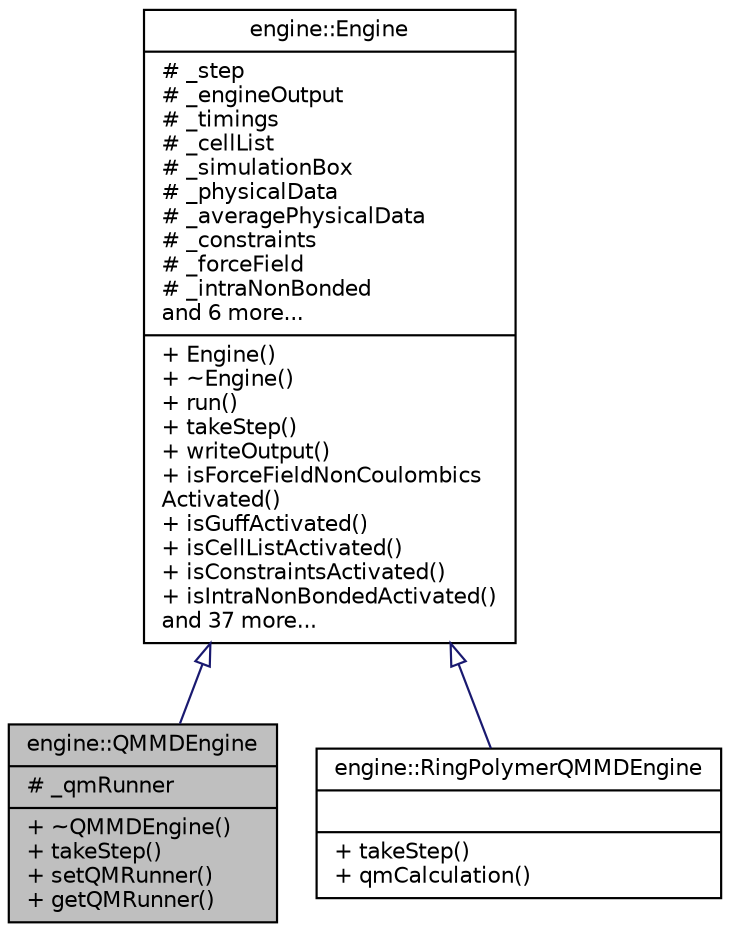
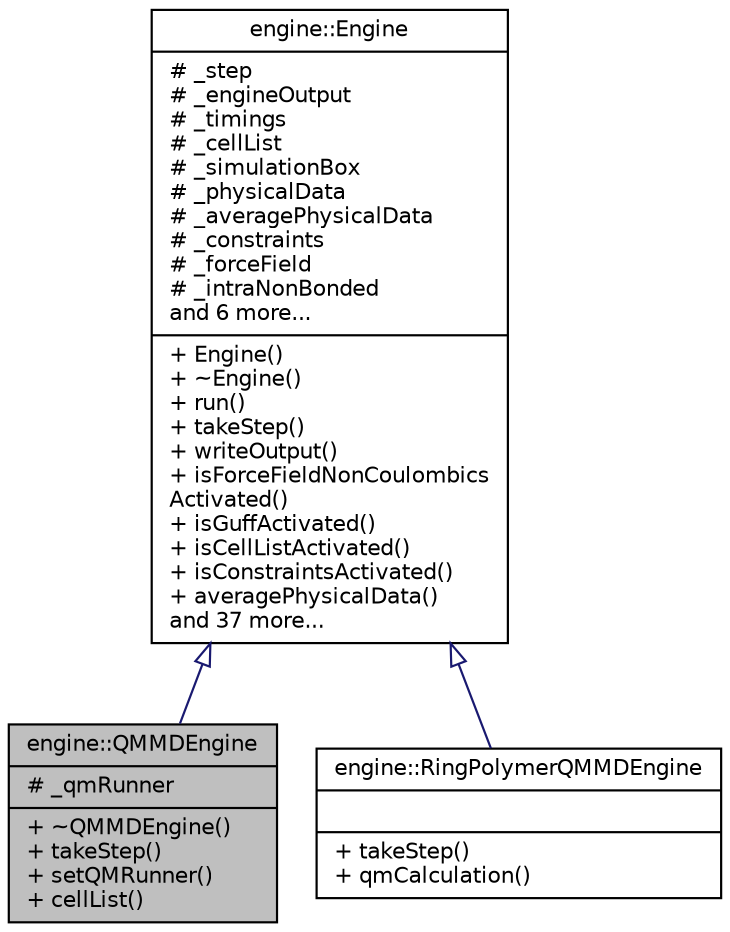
(330, 597) -> (305, 597)
(121, 900) -> (86, 900)
